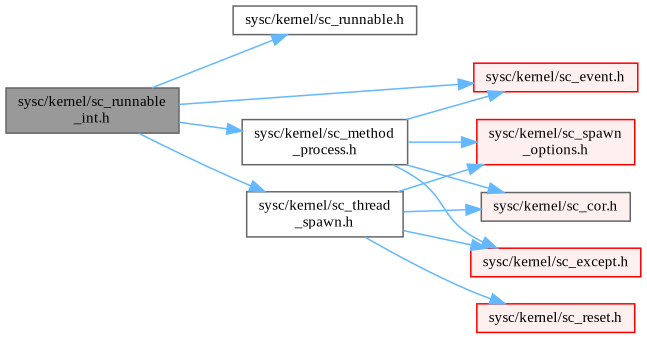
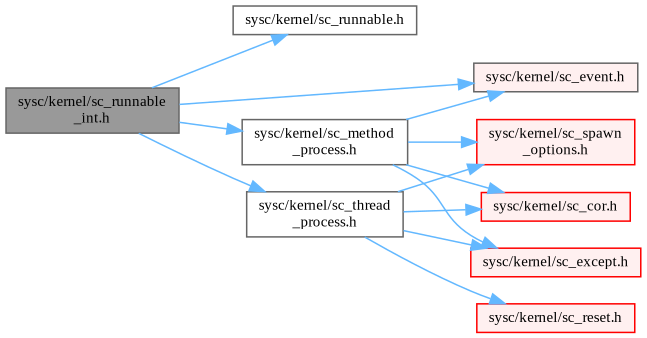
(556, 77) -> (556, 77)
(556, 207) -> (556, 207)
(325, 214) -> (325, 214)
